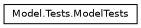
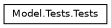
(71, 14) -> (55, 14)
